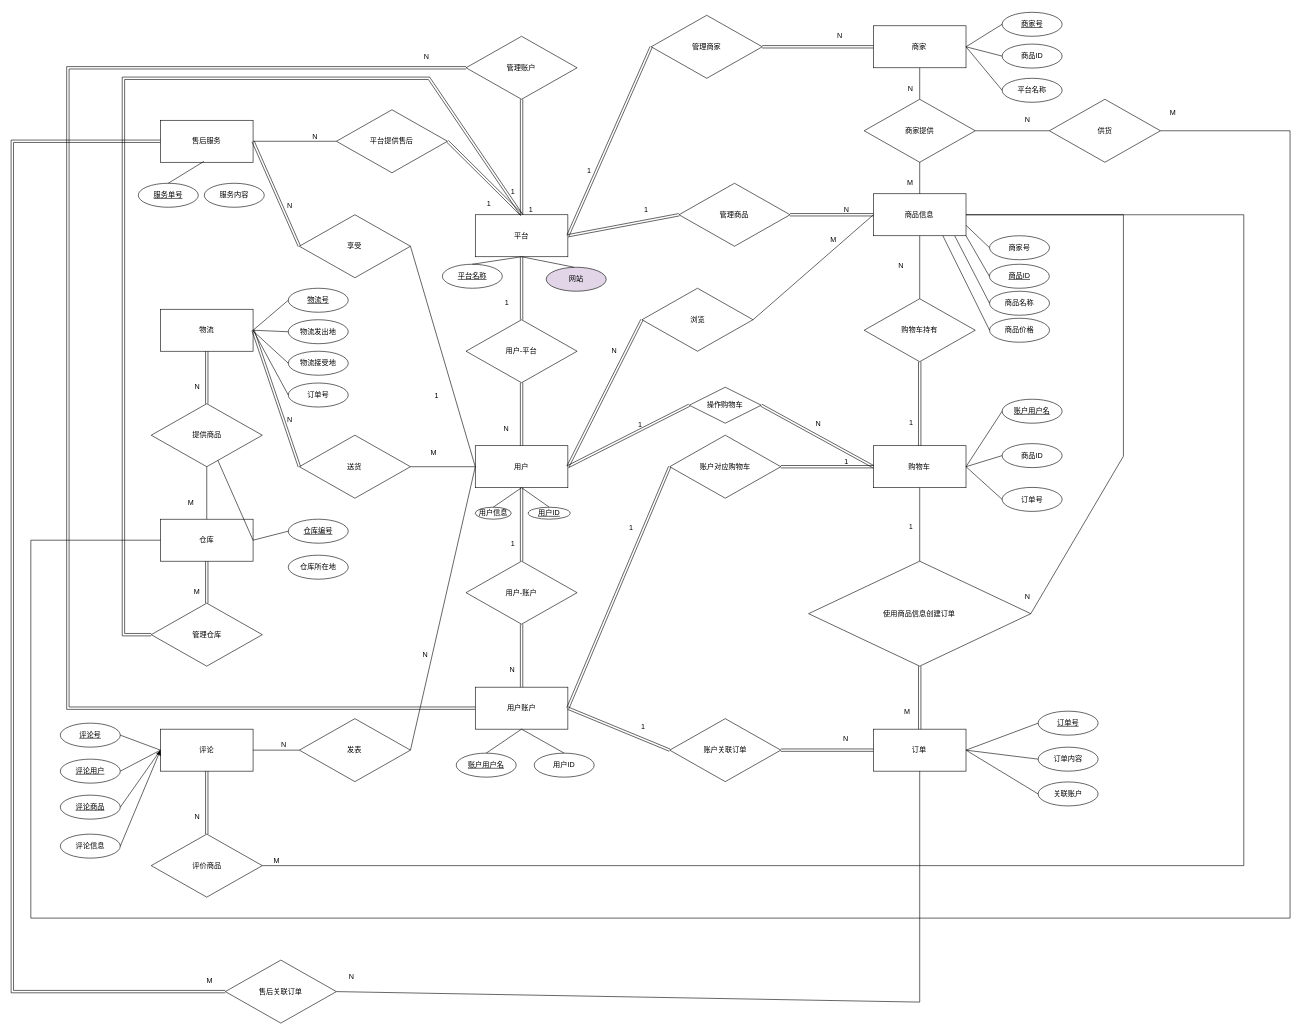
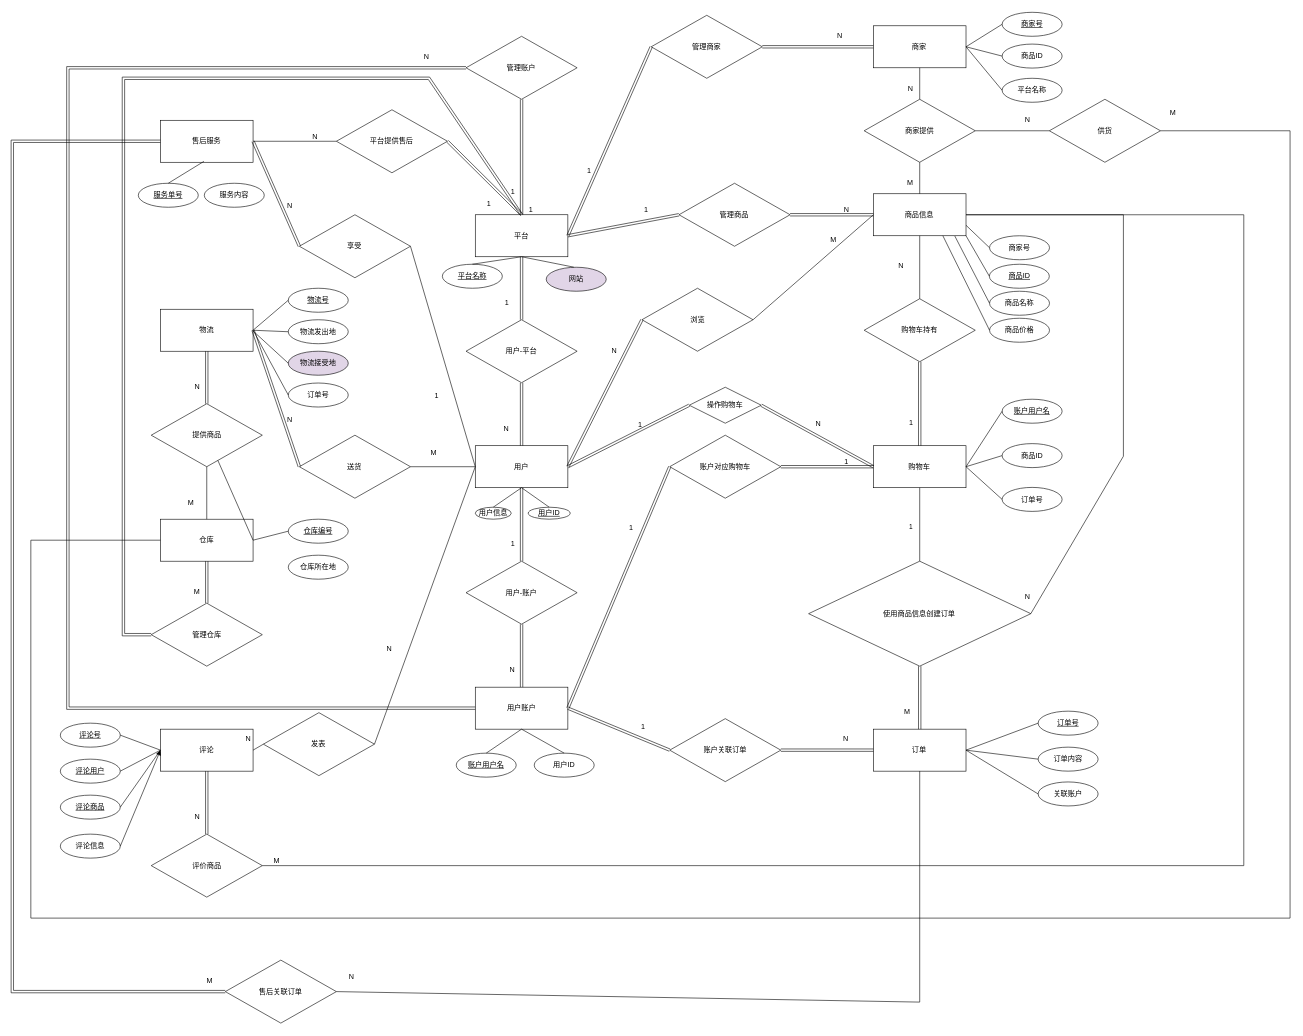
(318, 363) -> (318, 363)
(355, 750) -> (319, 744)
